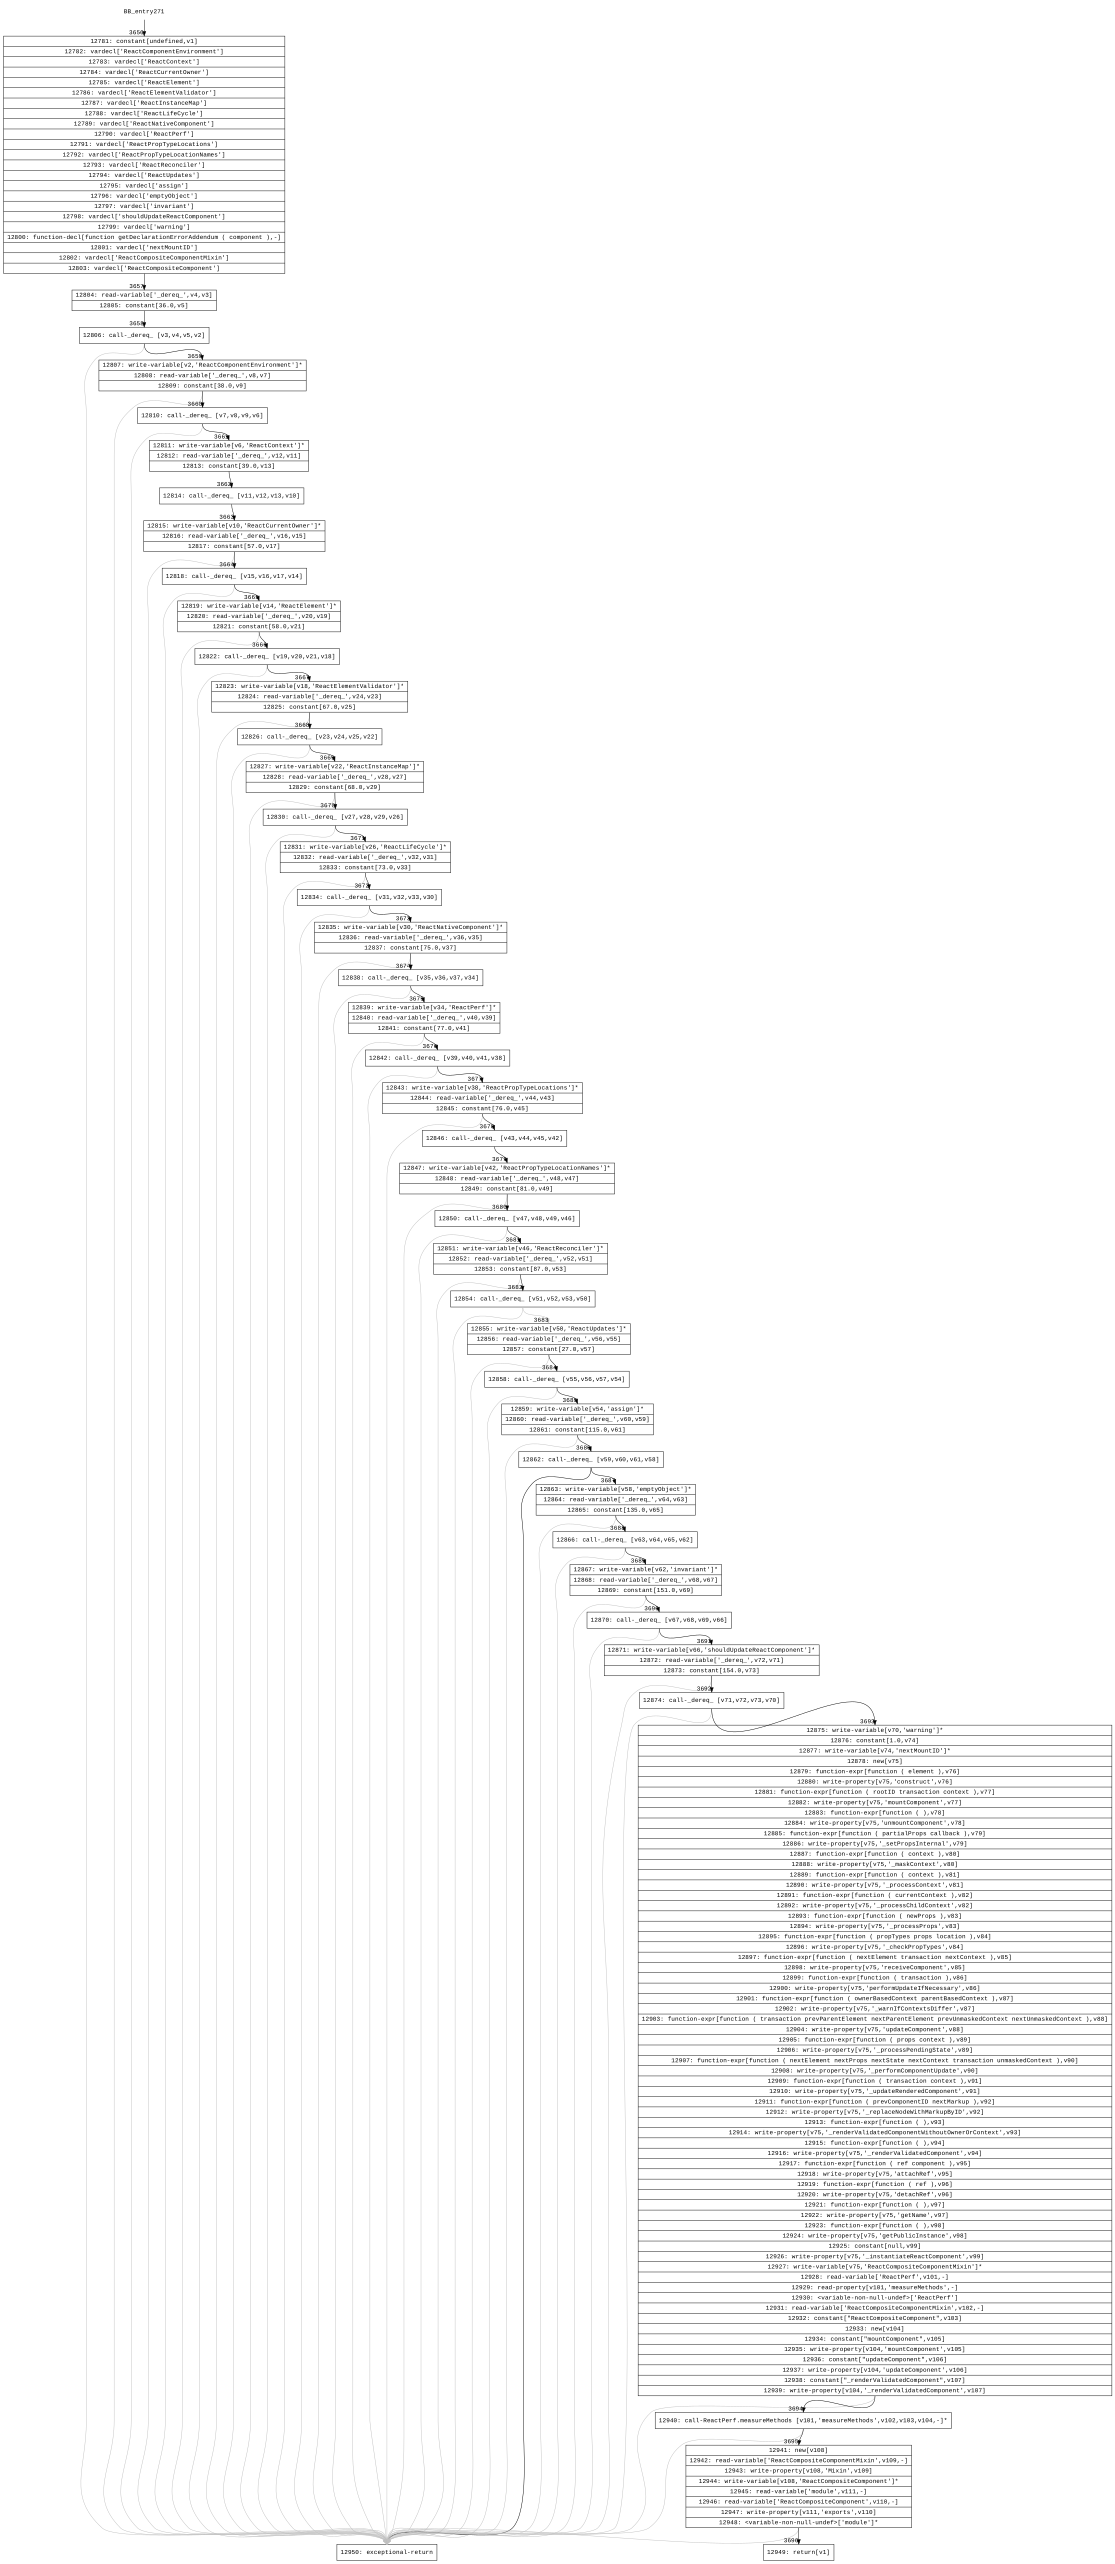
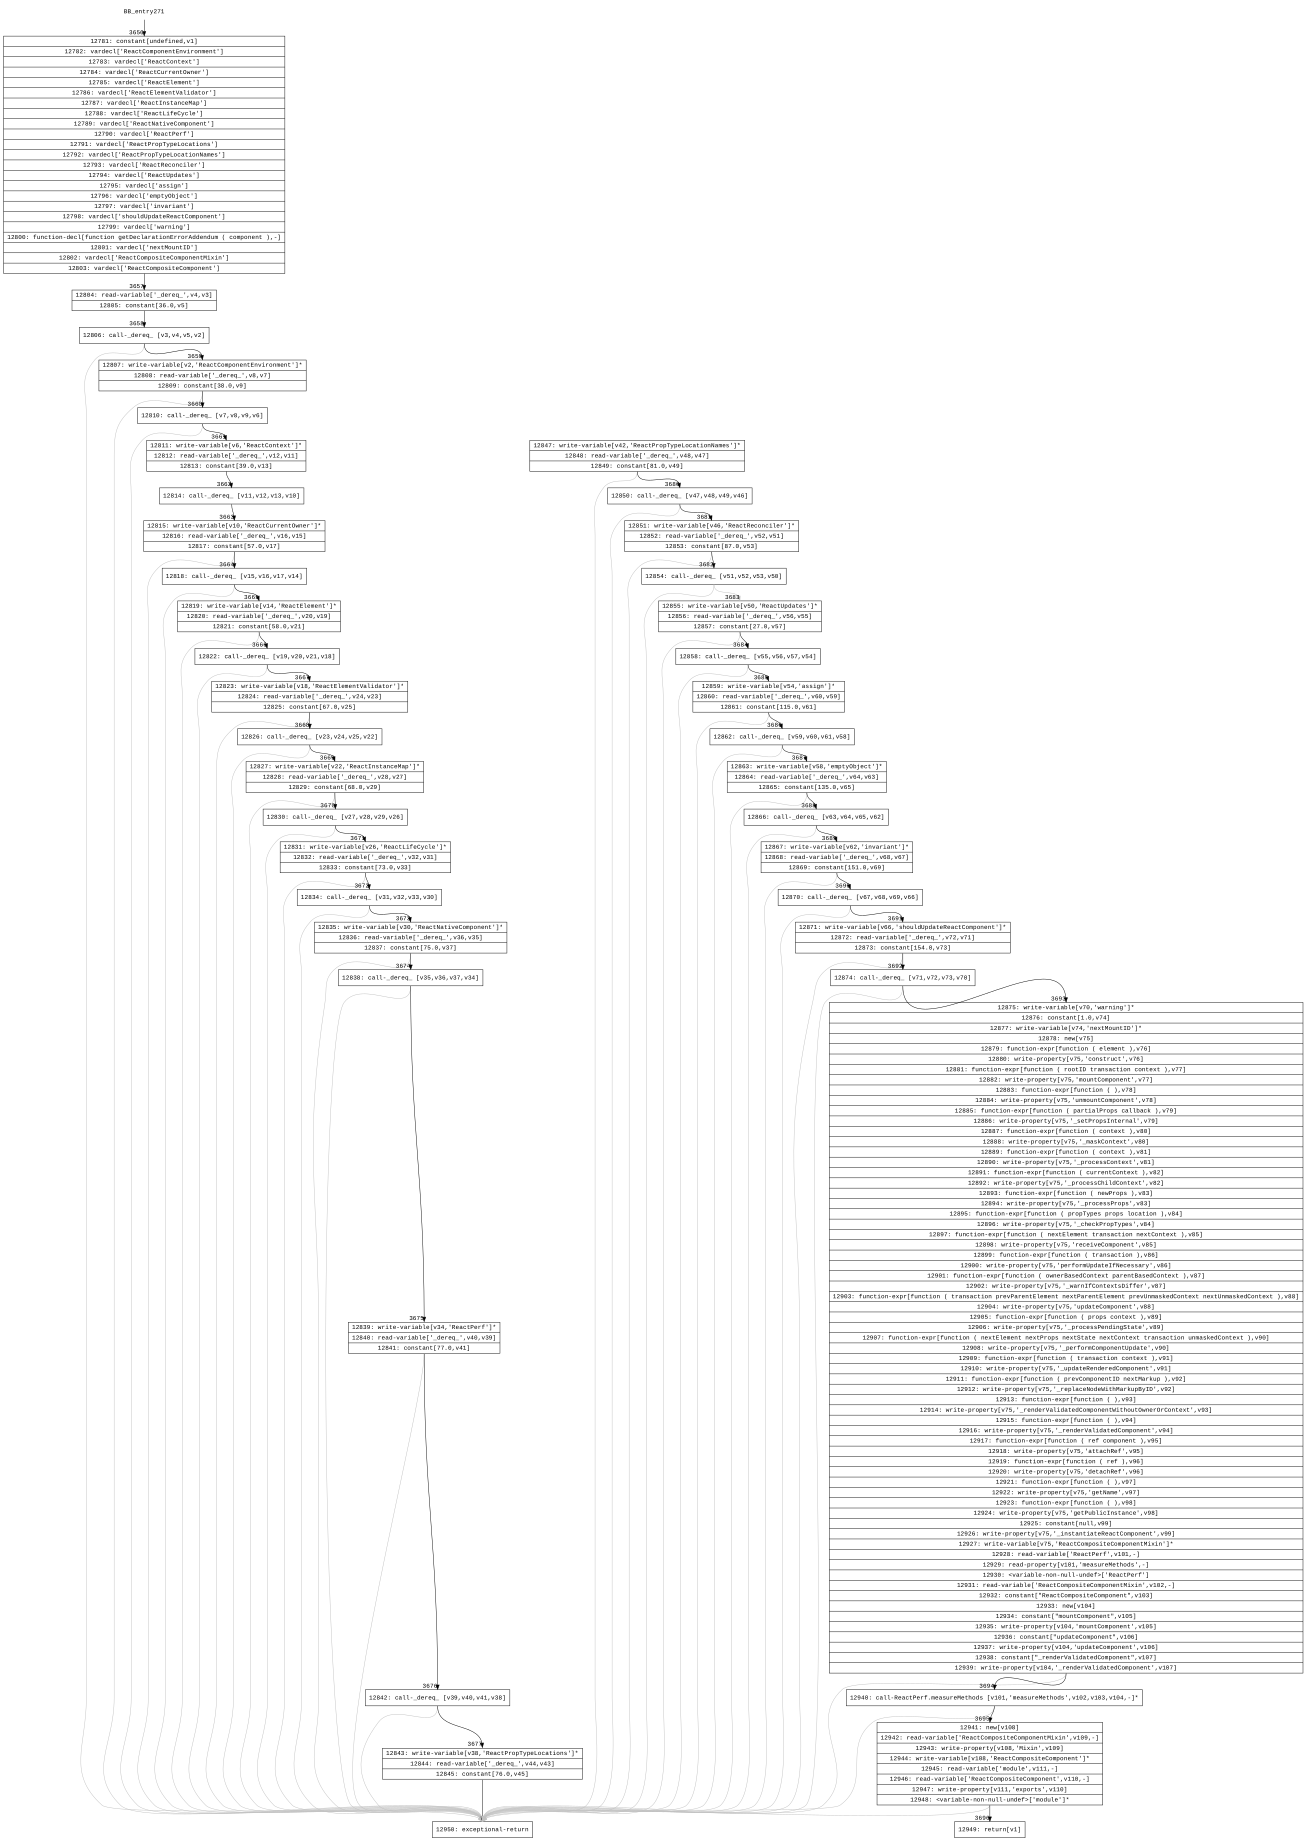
(495, 1138) -> none
(387, 1792) -> (482, 1798)
(523, 2035) -> (714, 1359)
